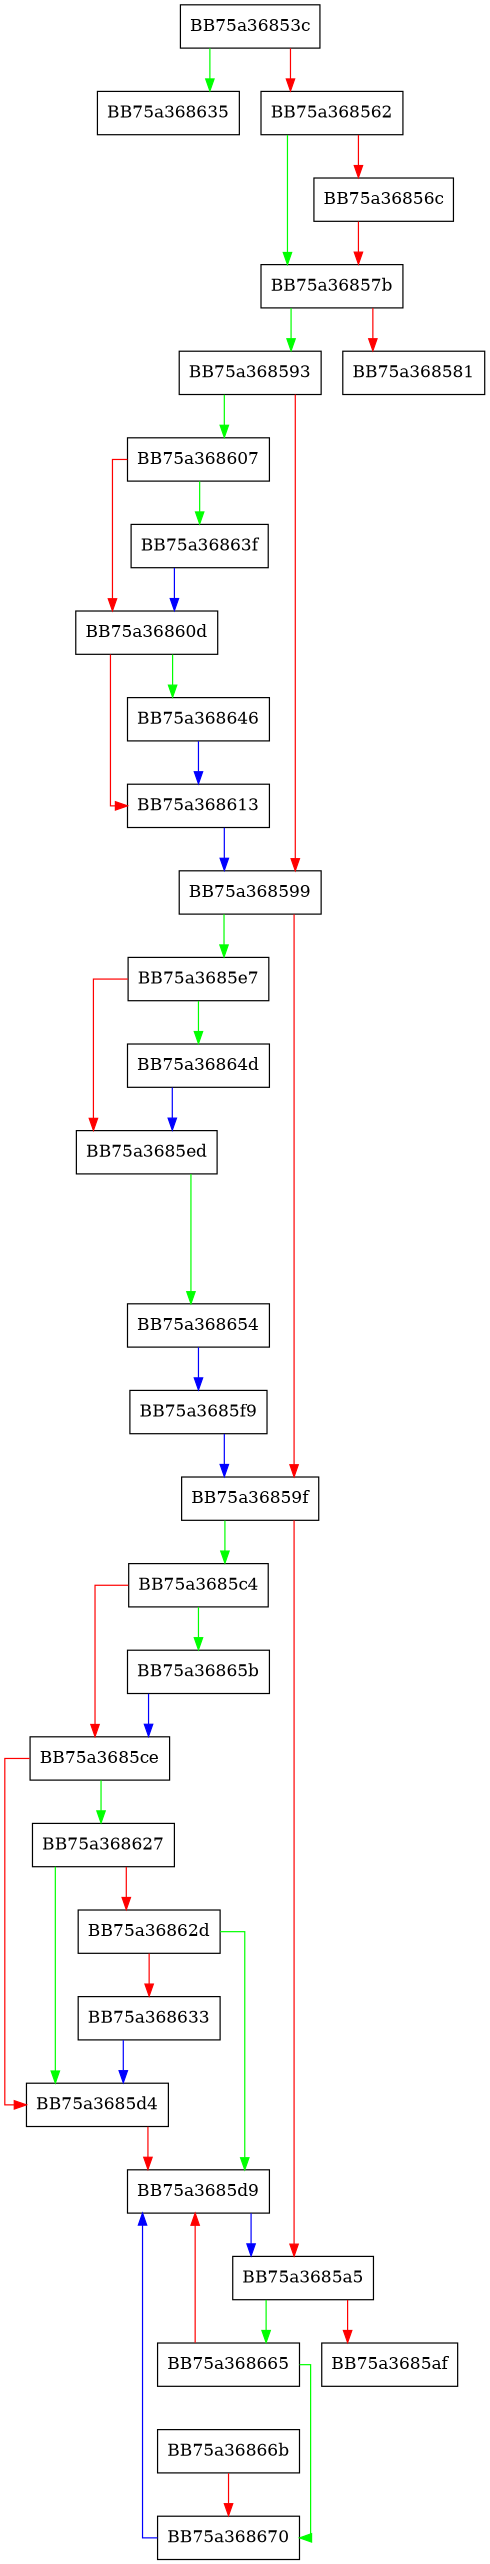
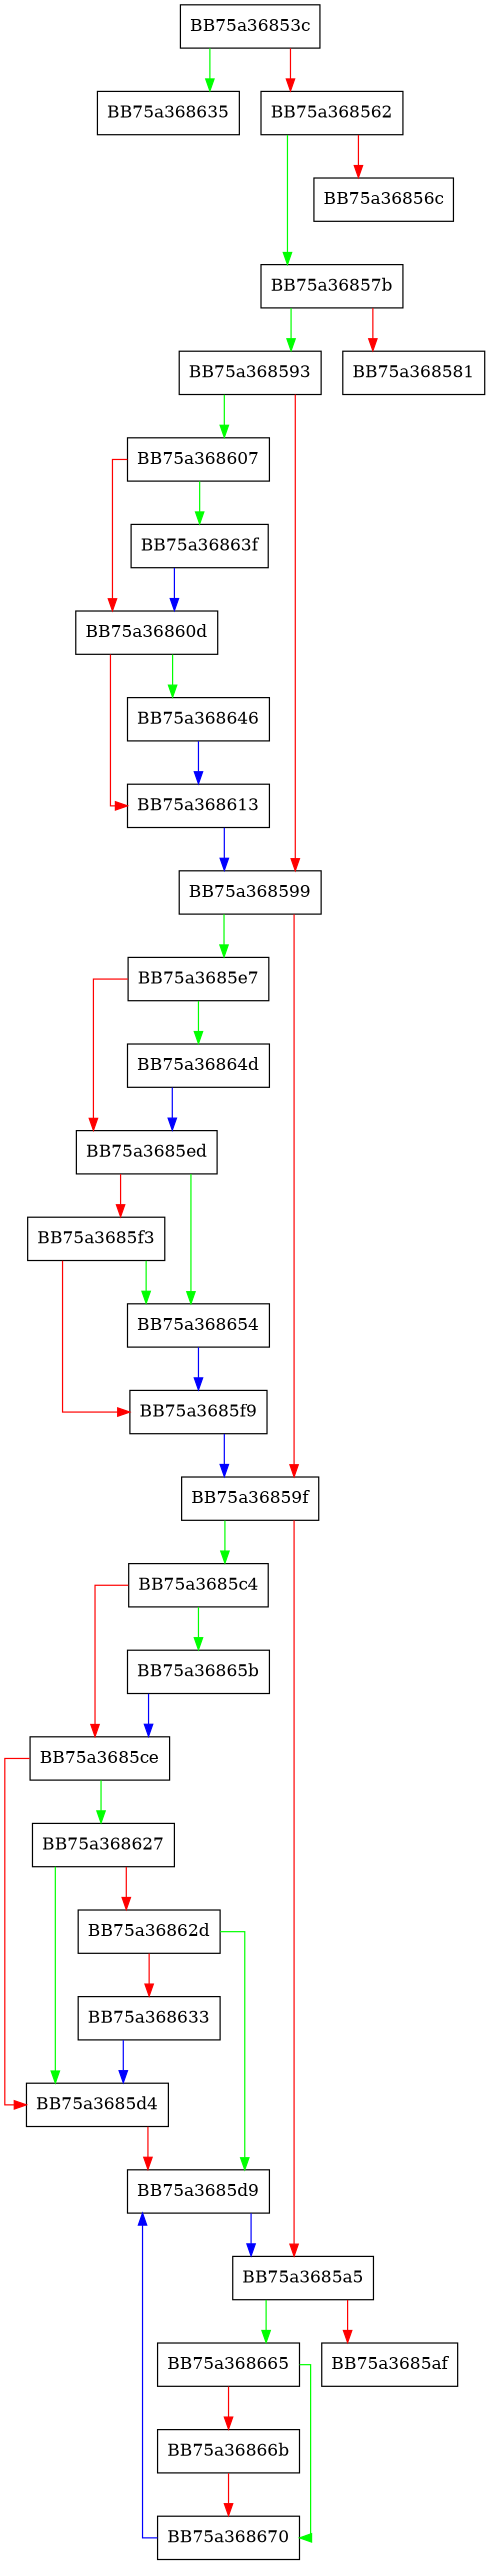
(358, 237) -> none
none -> (96, 1239)
(195, 2284) -> (229, 2402)
